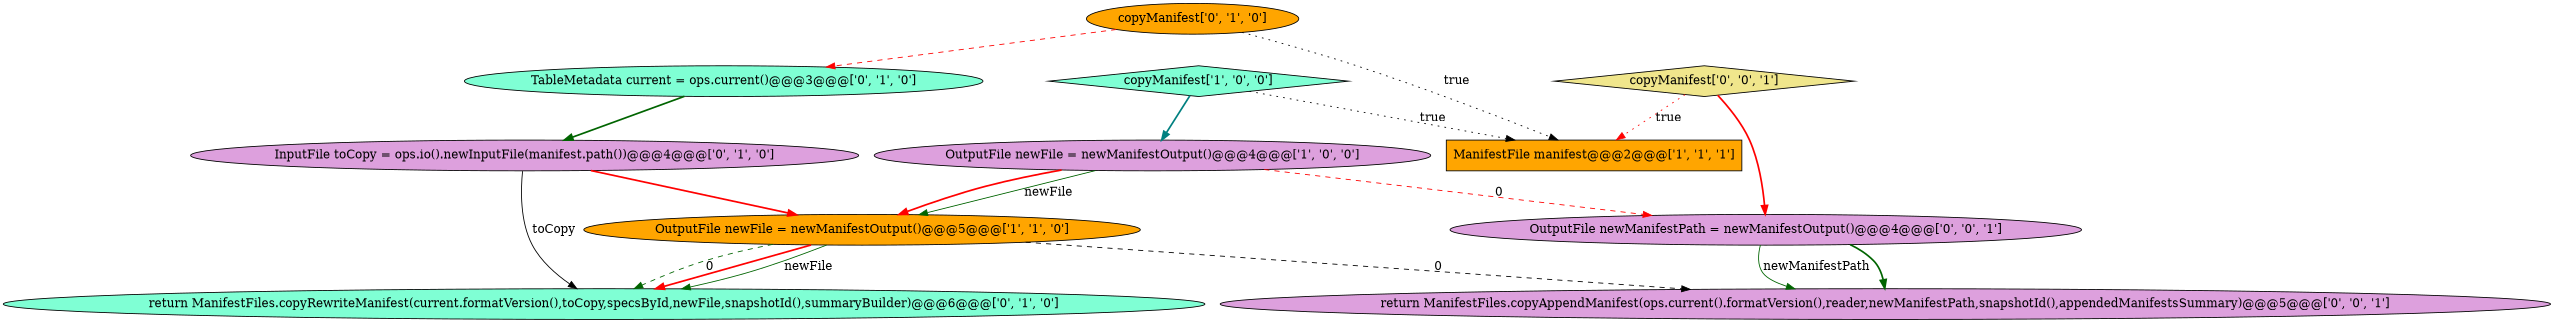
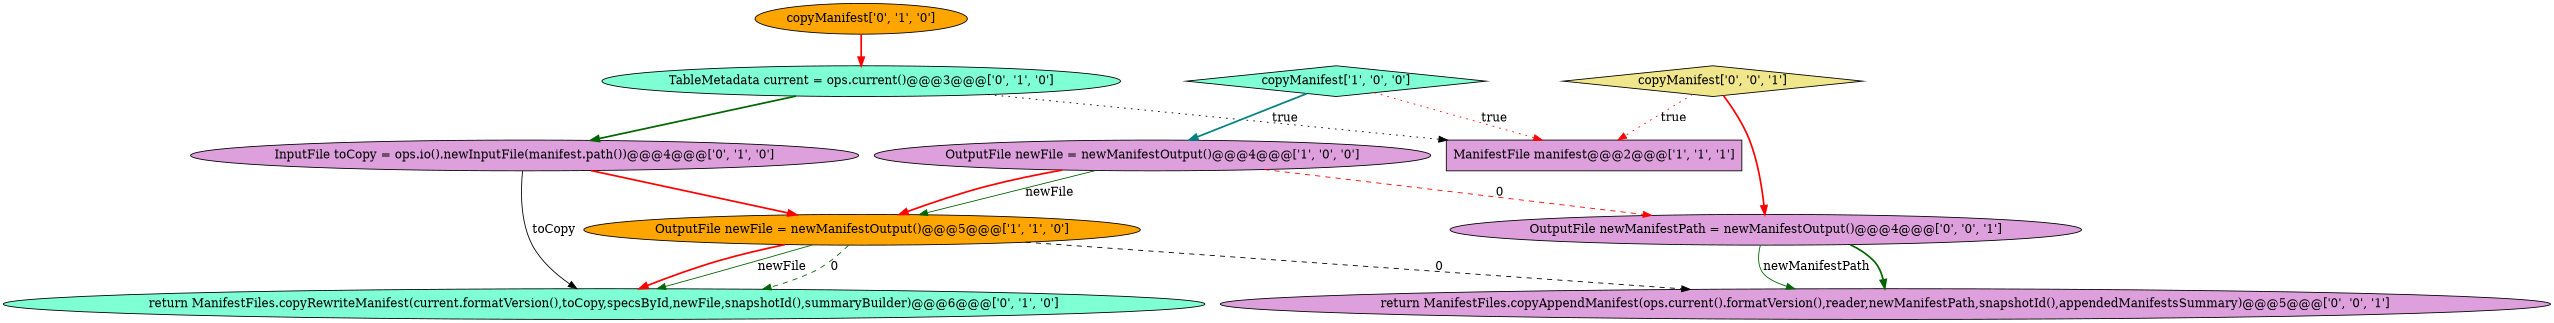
(976, 48) -> (861, 46)
(1398, 80) -> (1213, 117)
(1378, 115) -> (1454, 115)
(1594, 155) -> (1594, 155)
